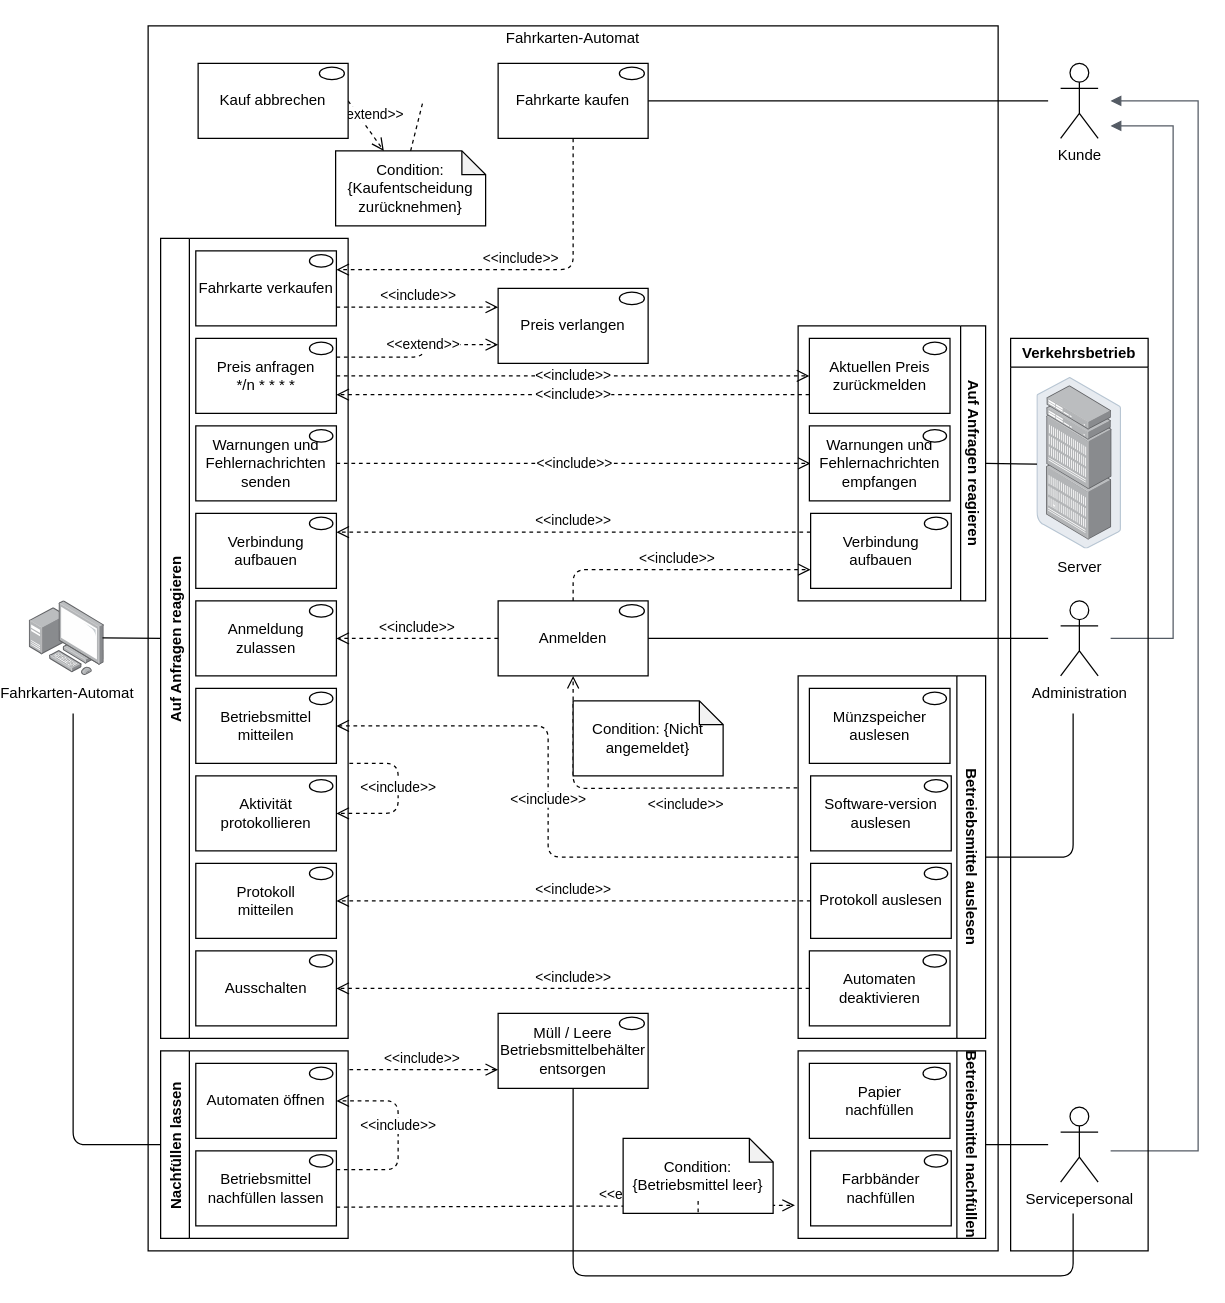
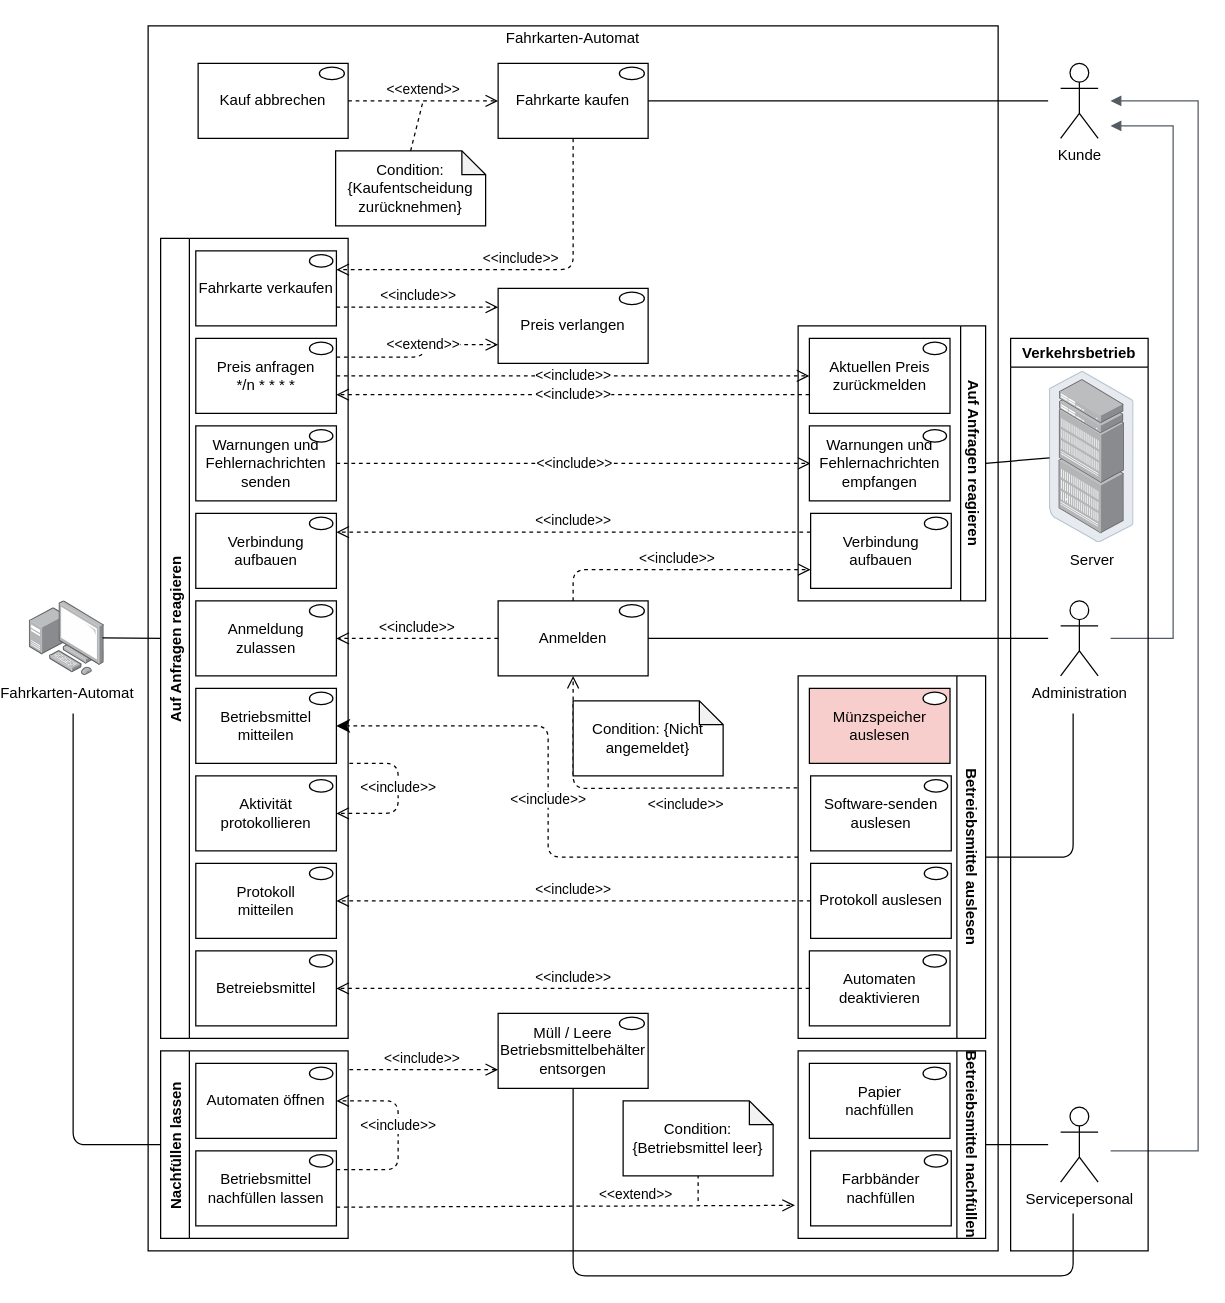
(365, 124) -> (420, 101)
(1079, 463) -> (1092, 457)
(343, 726) -> (346, 726)
(880, 726) -> (880, 726)
(881, 813) -> (881, 813)
(266, 988) -> (266, 988)
(698, 1176) -> (698, 1138)
